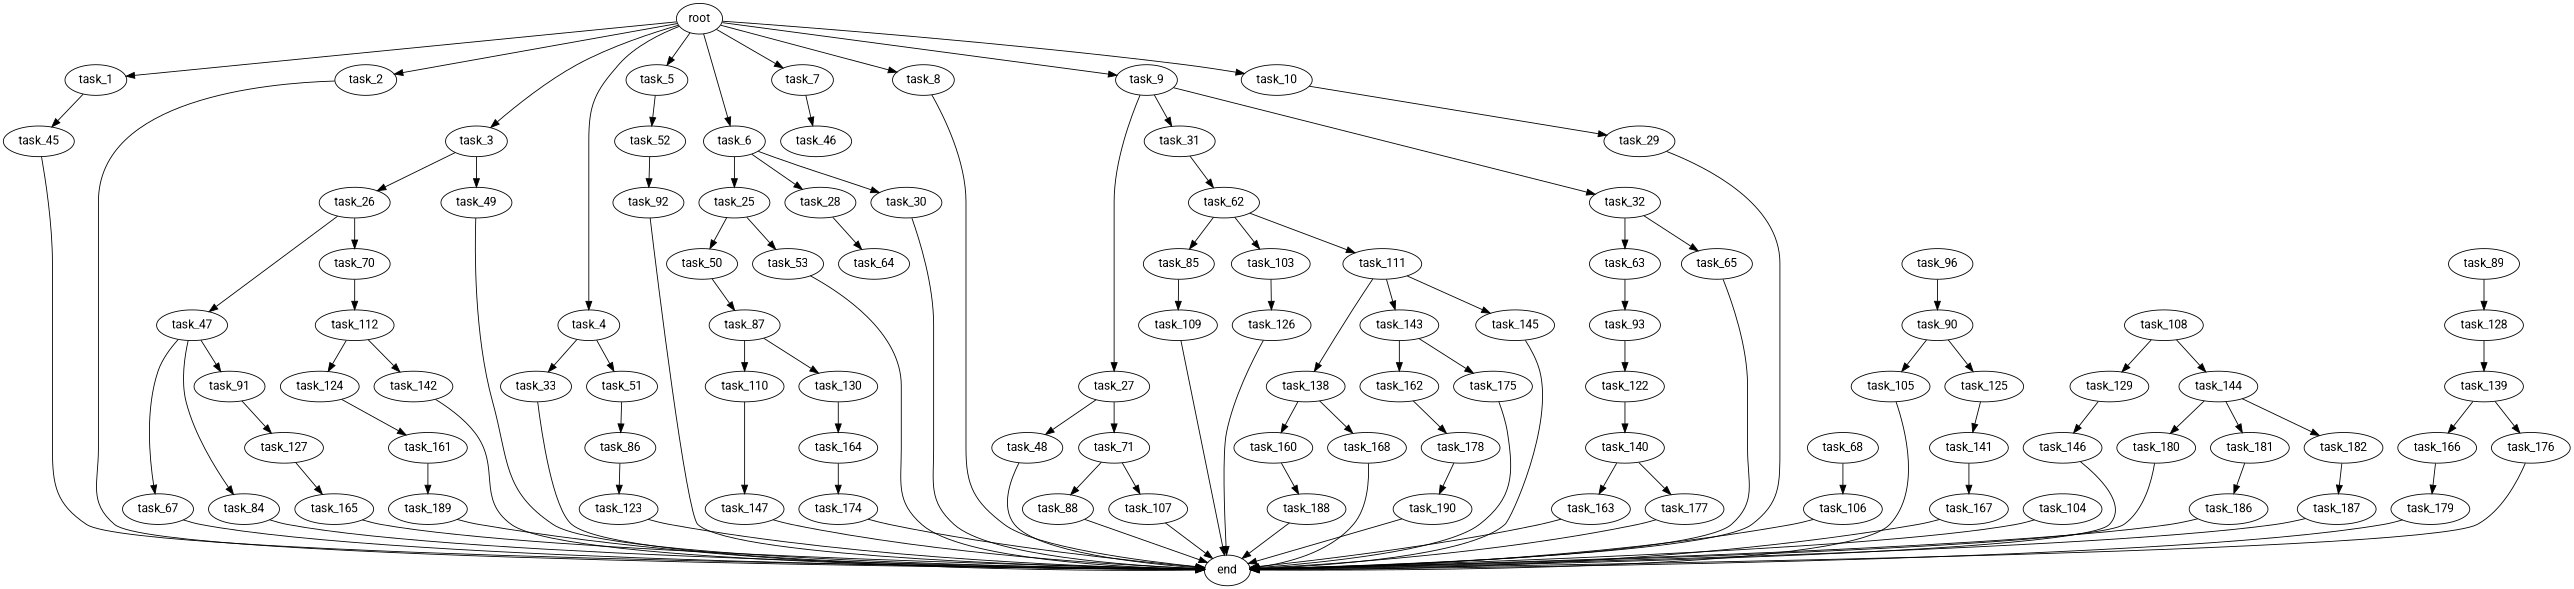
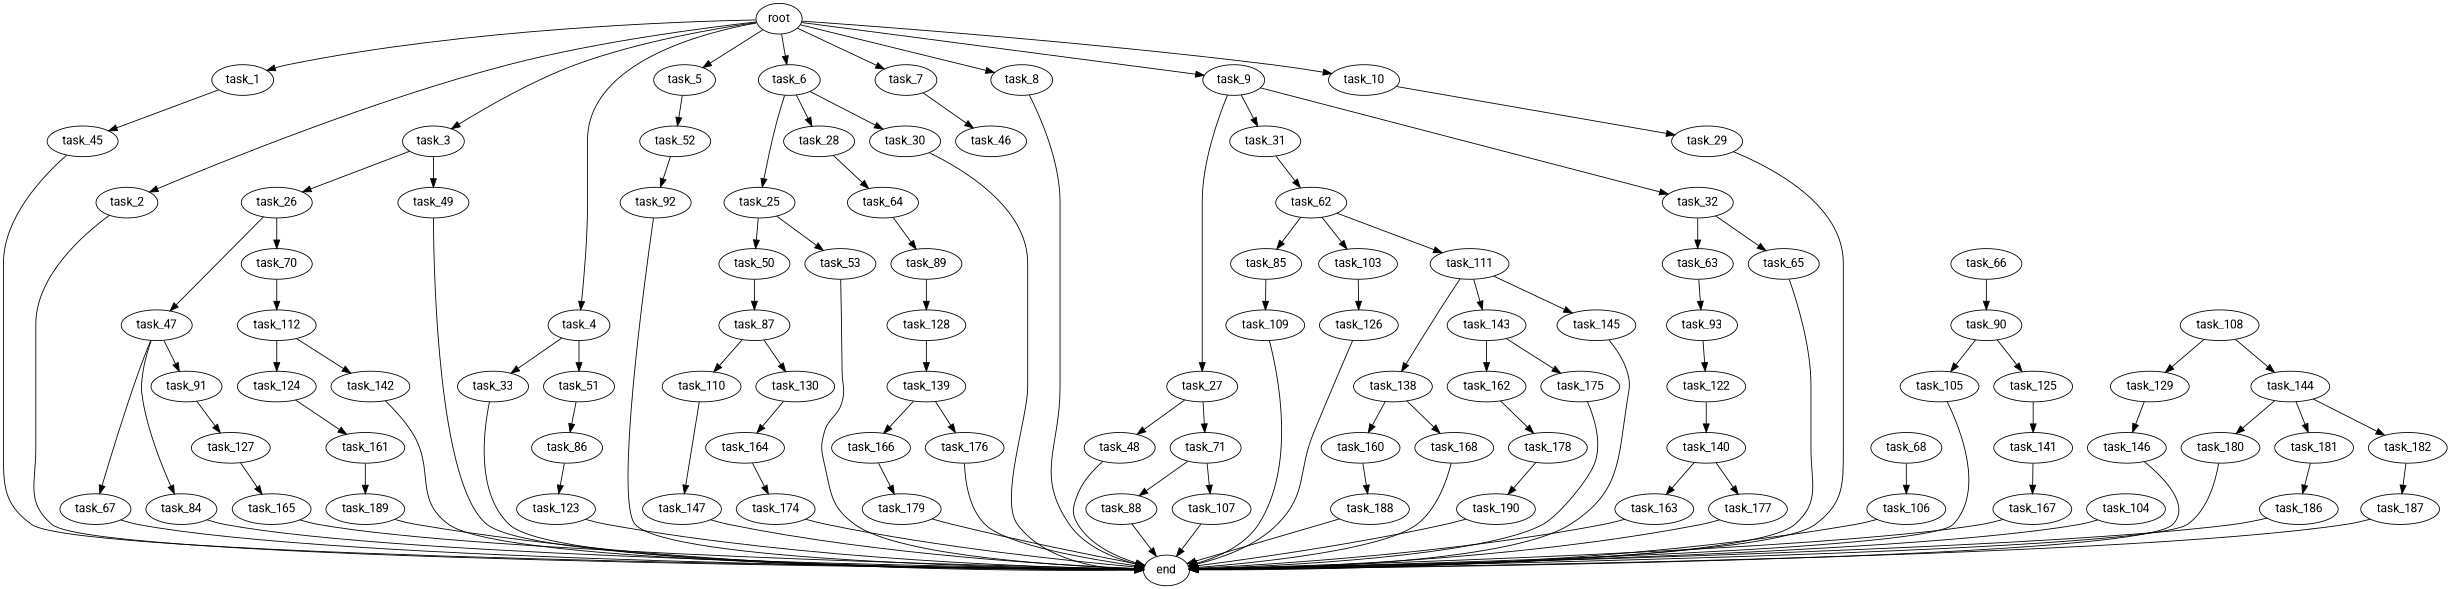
none -> (902, 230)
(1937, 264) -> (1986, 264)
